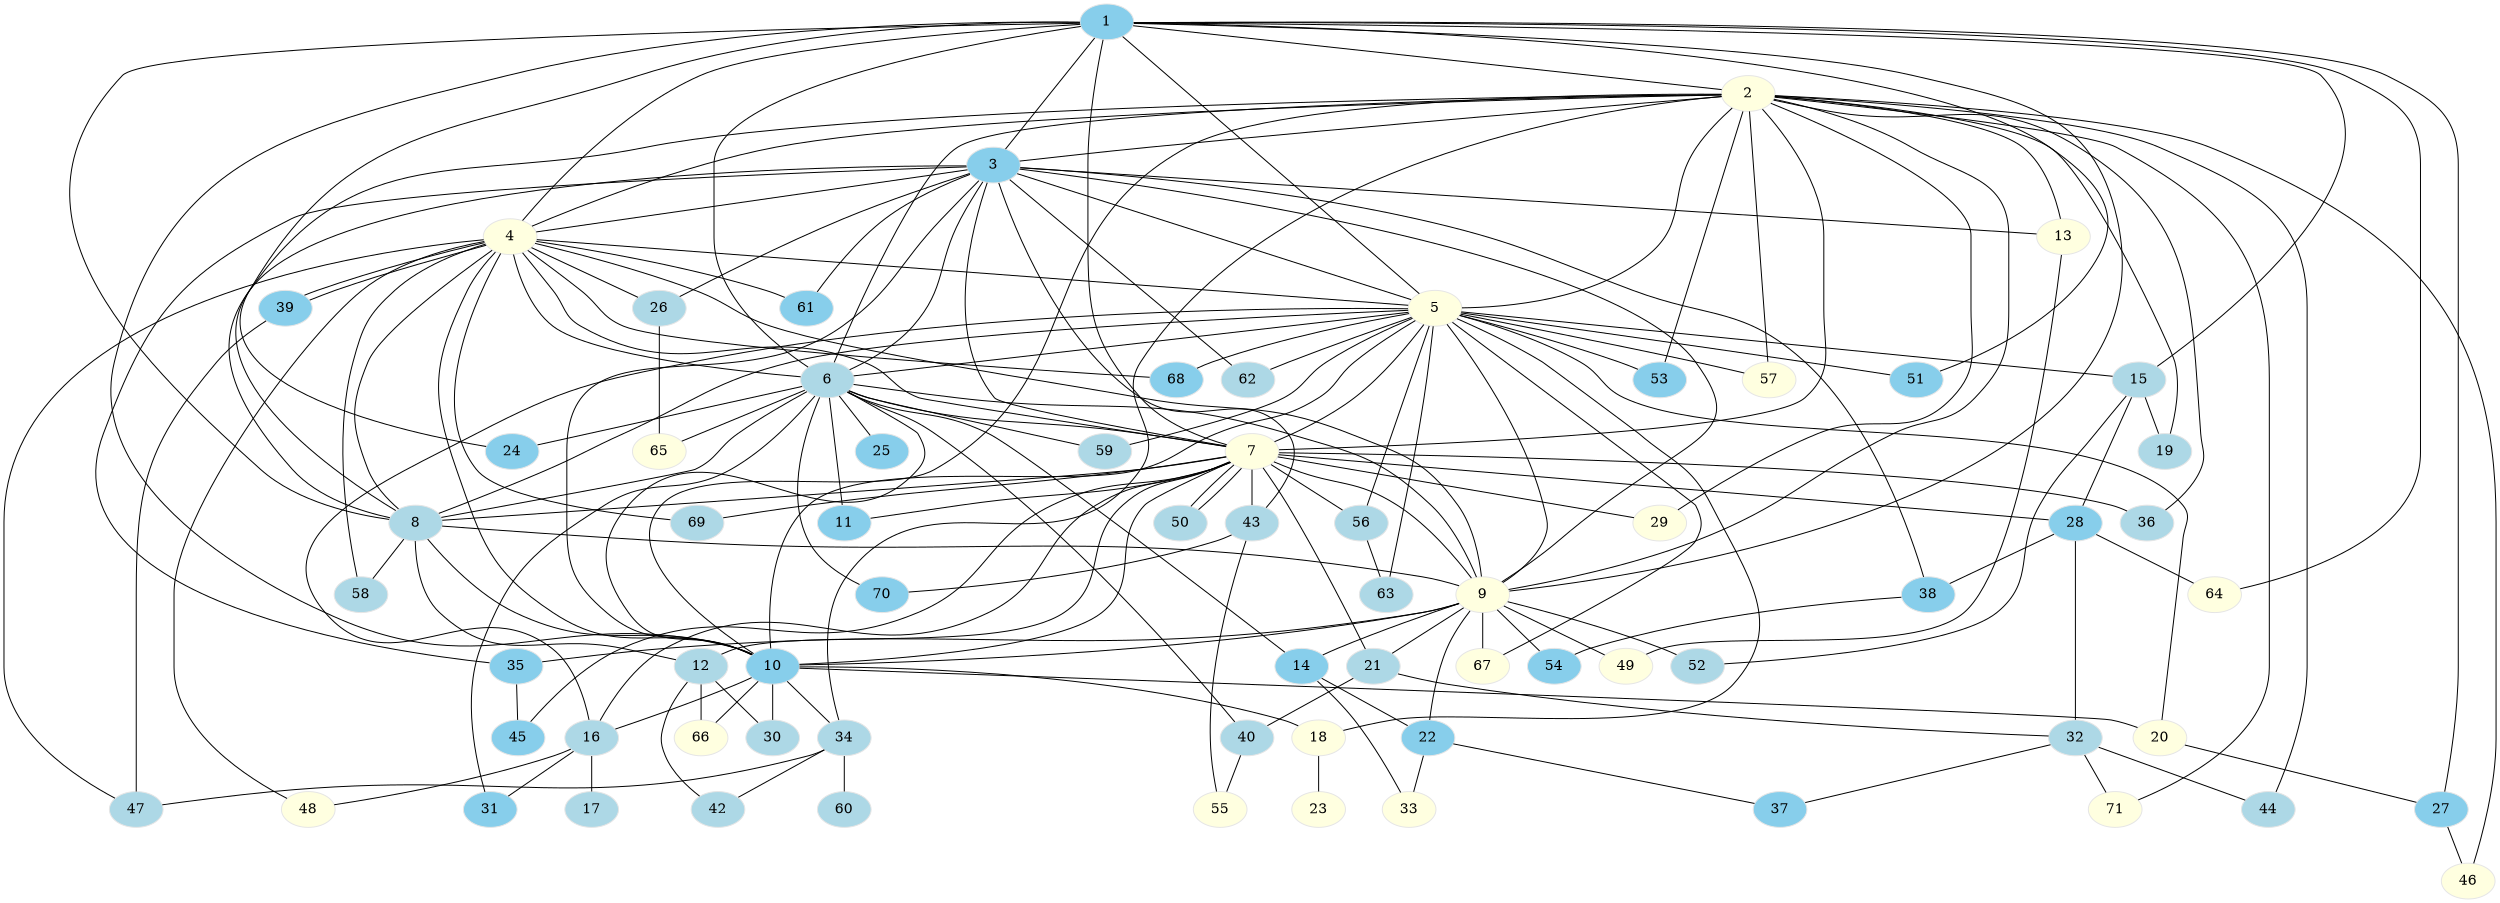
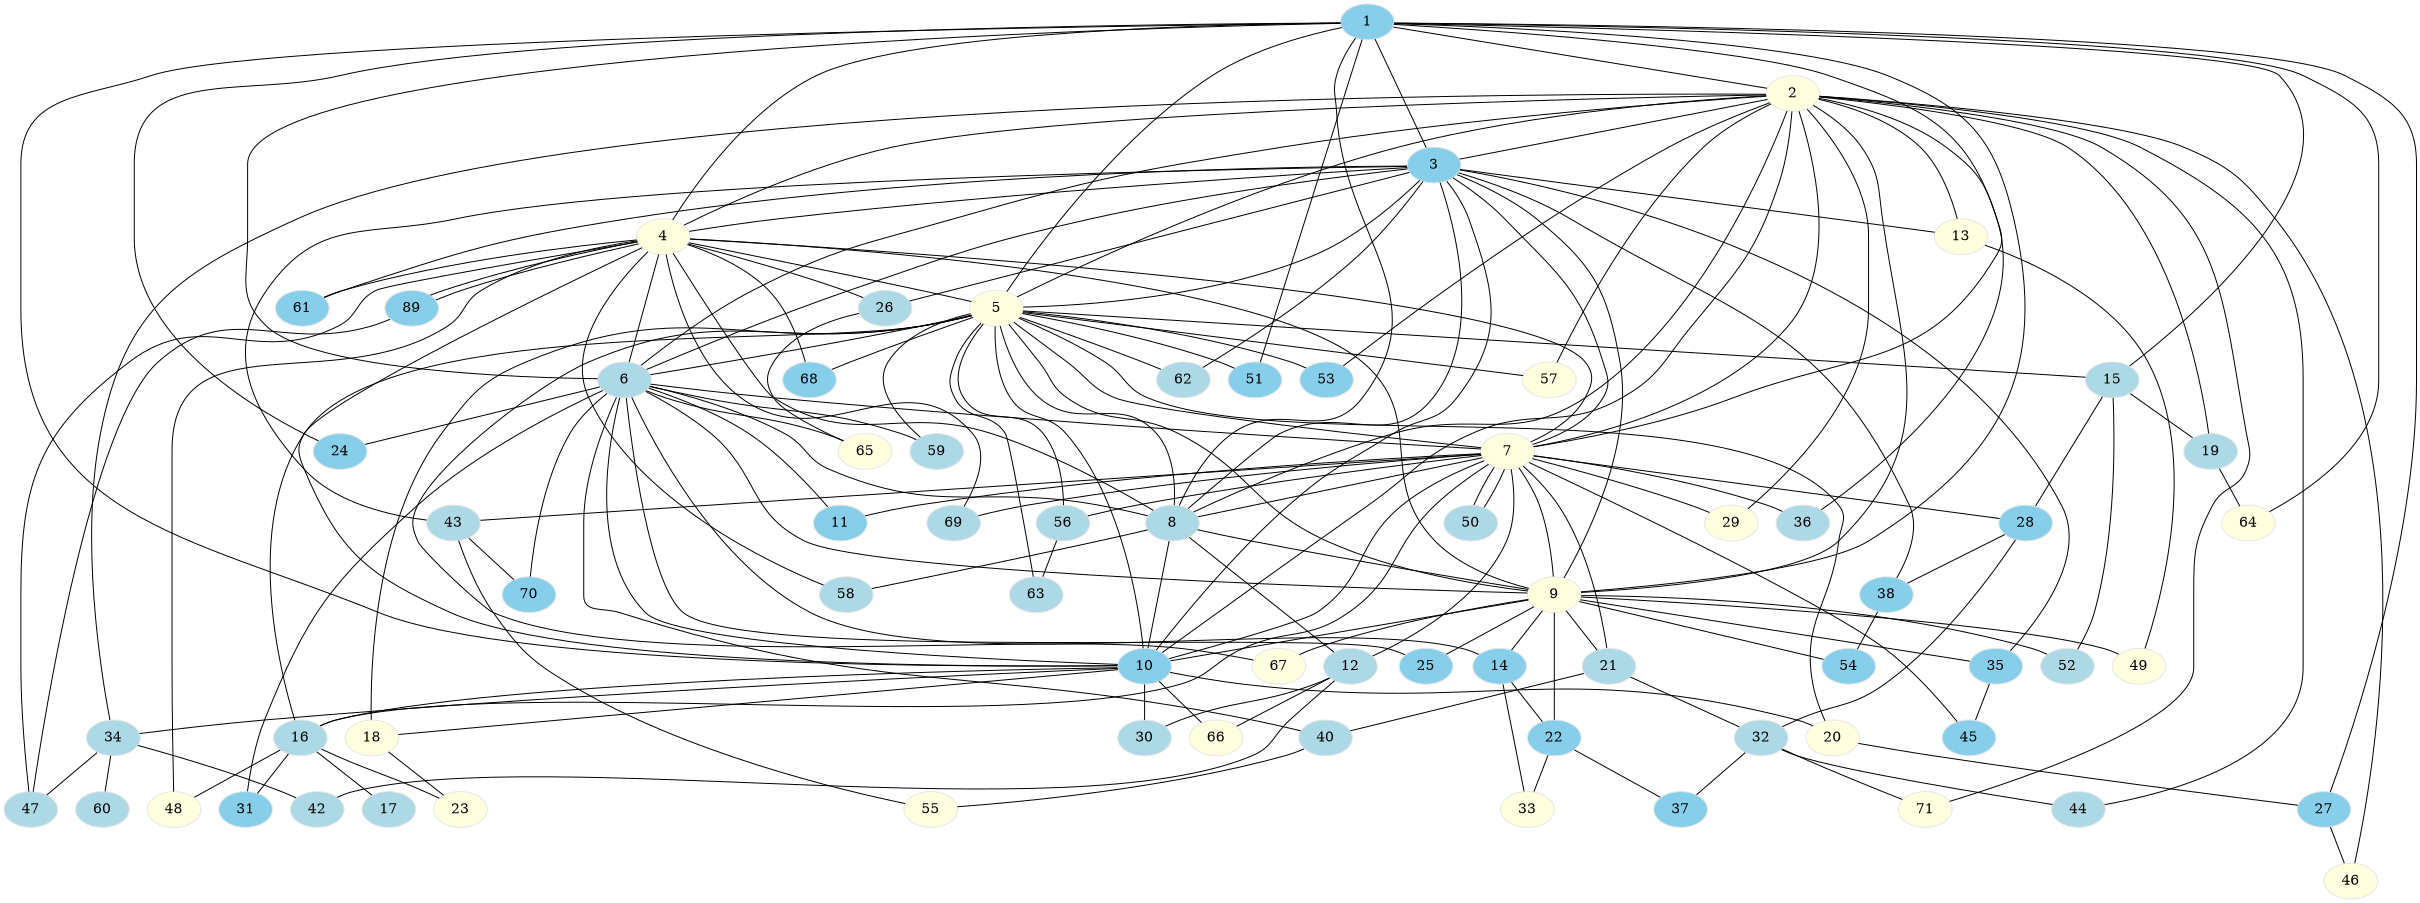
(285, 308) -> (412, 308)
(2145, 559) -> (2227, 483)
none -> (1490, 631)
none -> (380, 774)
